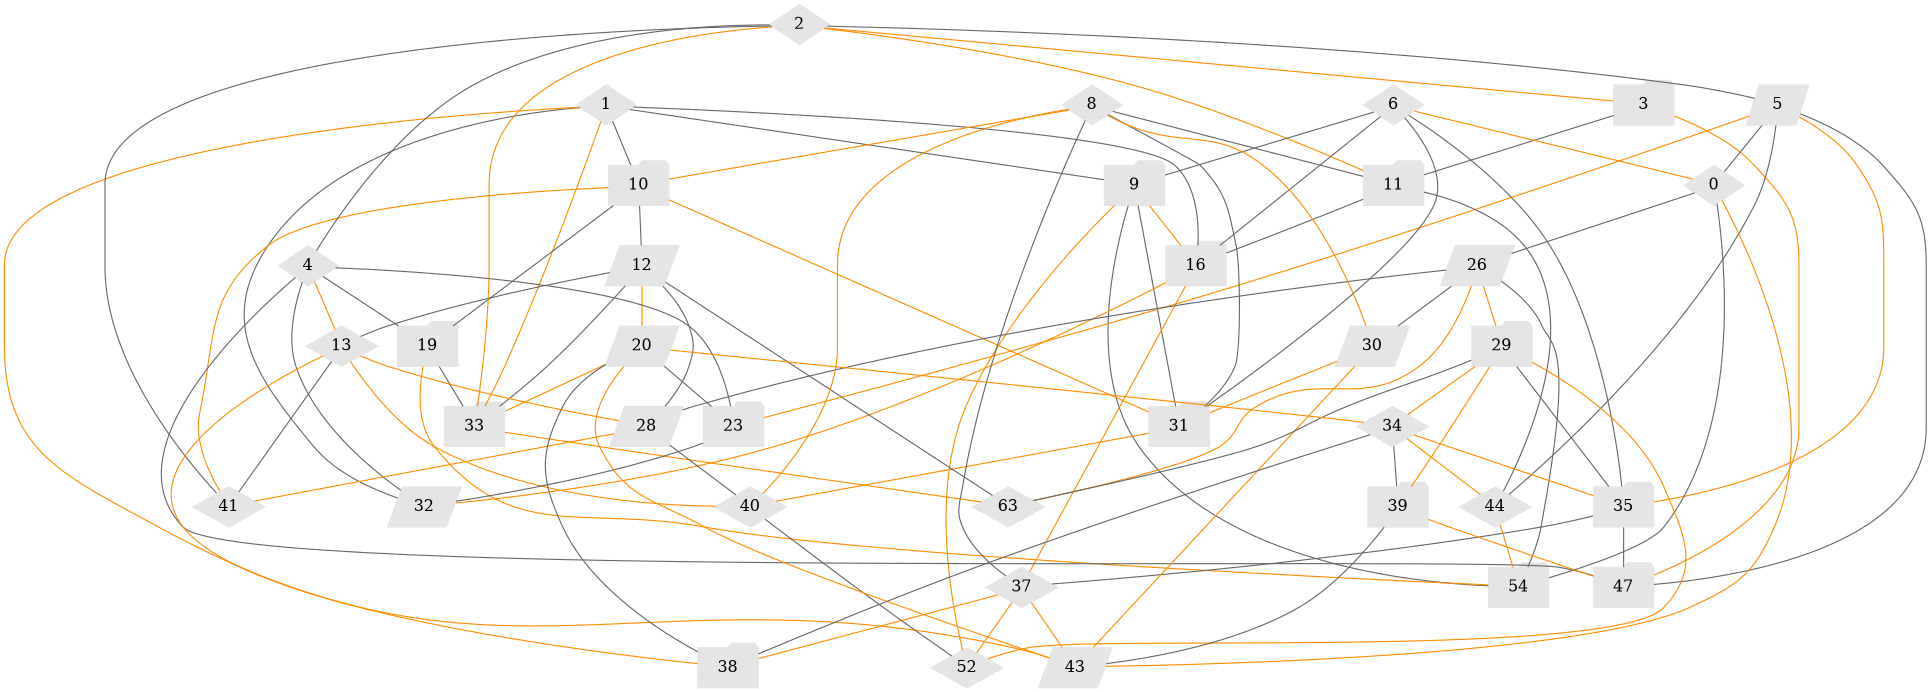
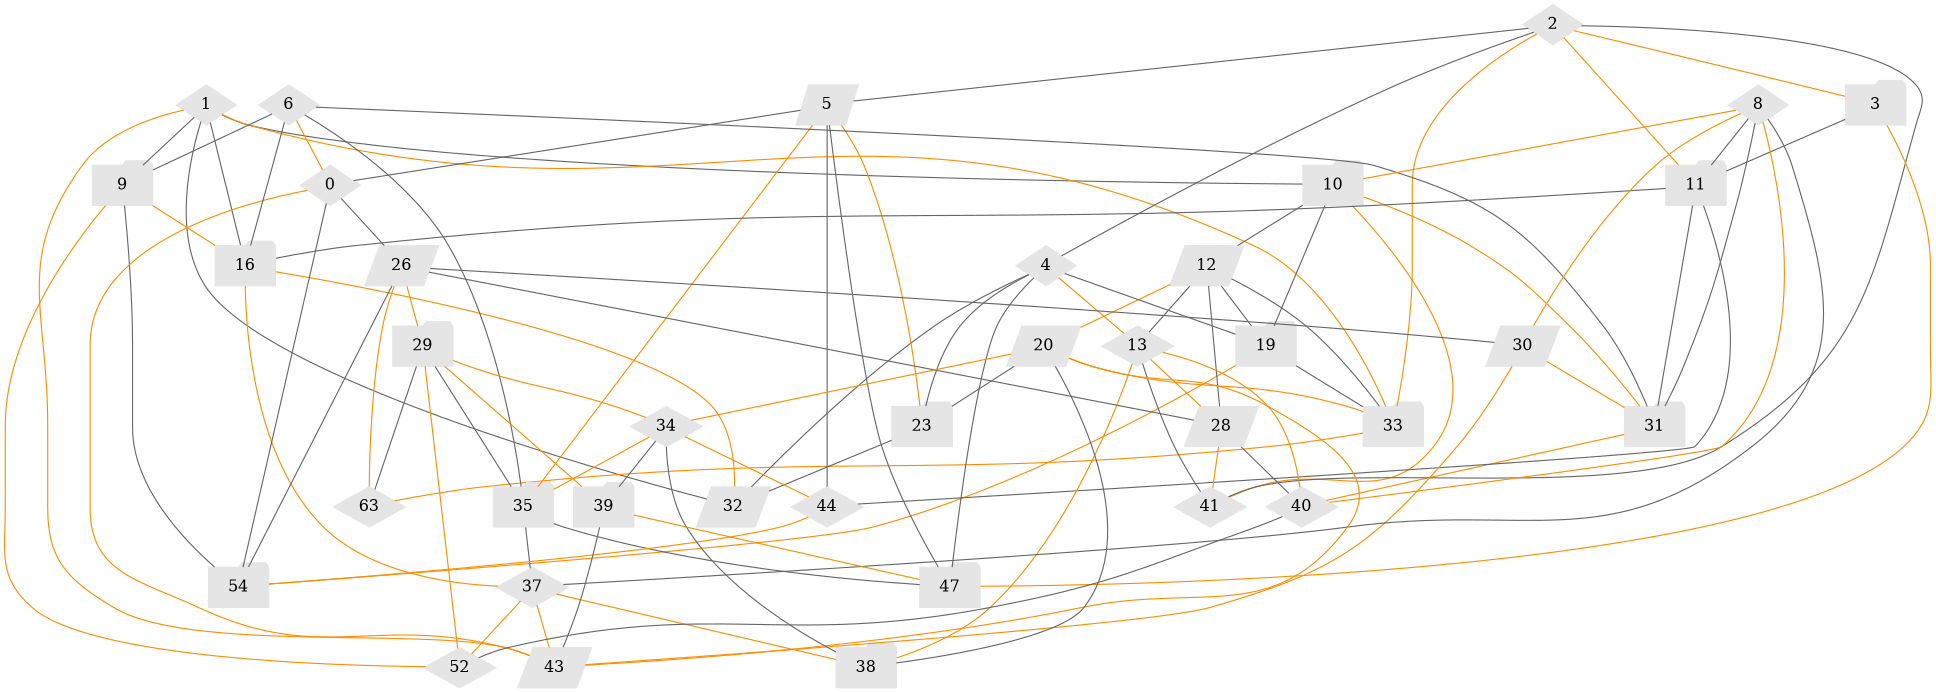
(1156, 301) -> (1675, 306)
(821, 384) -> (1236, 306)
